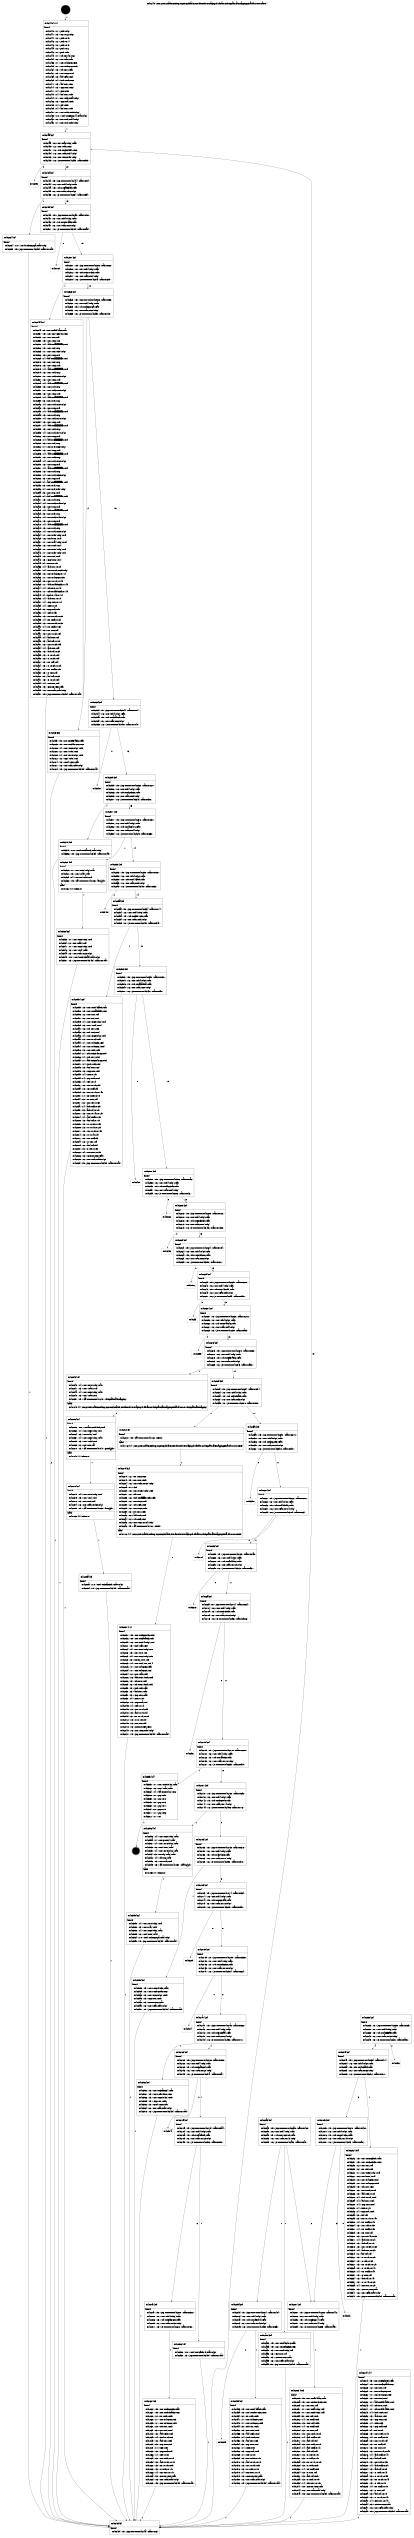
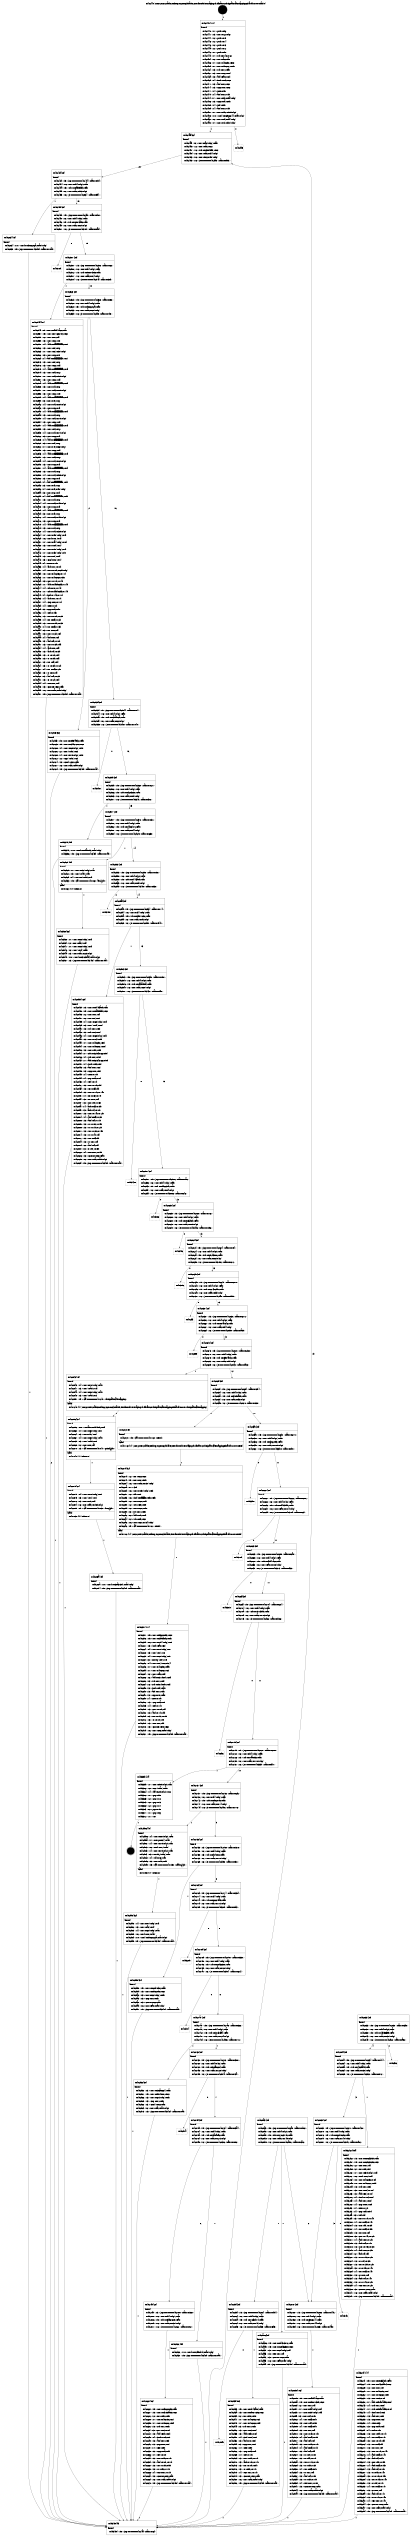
(38, 171) -> (236, 135)
